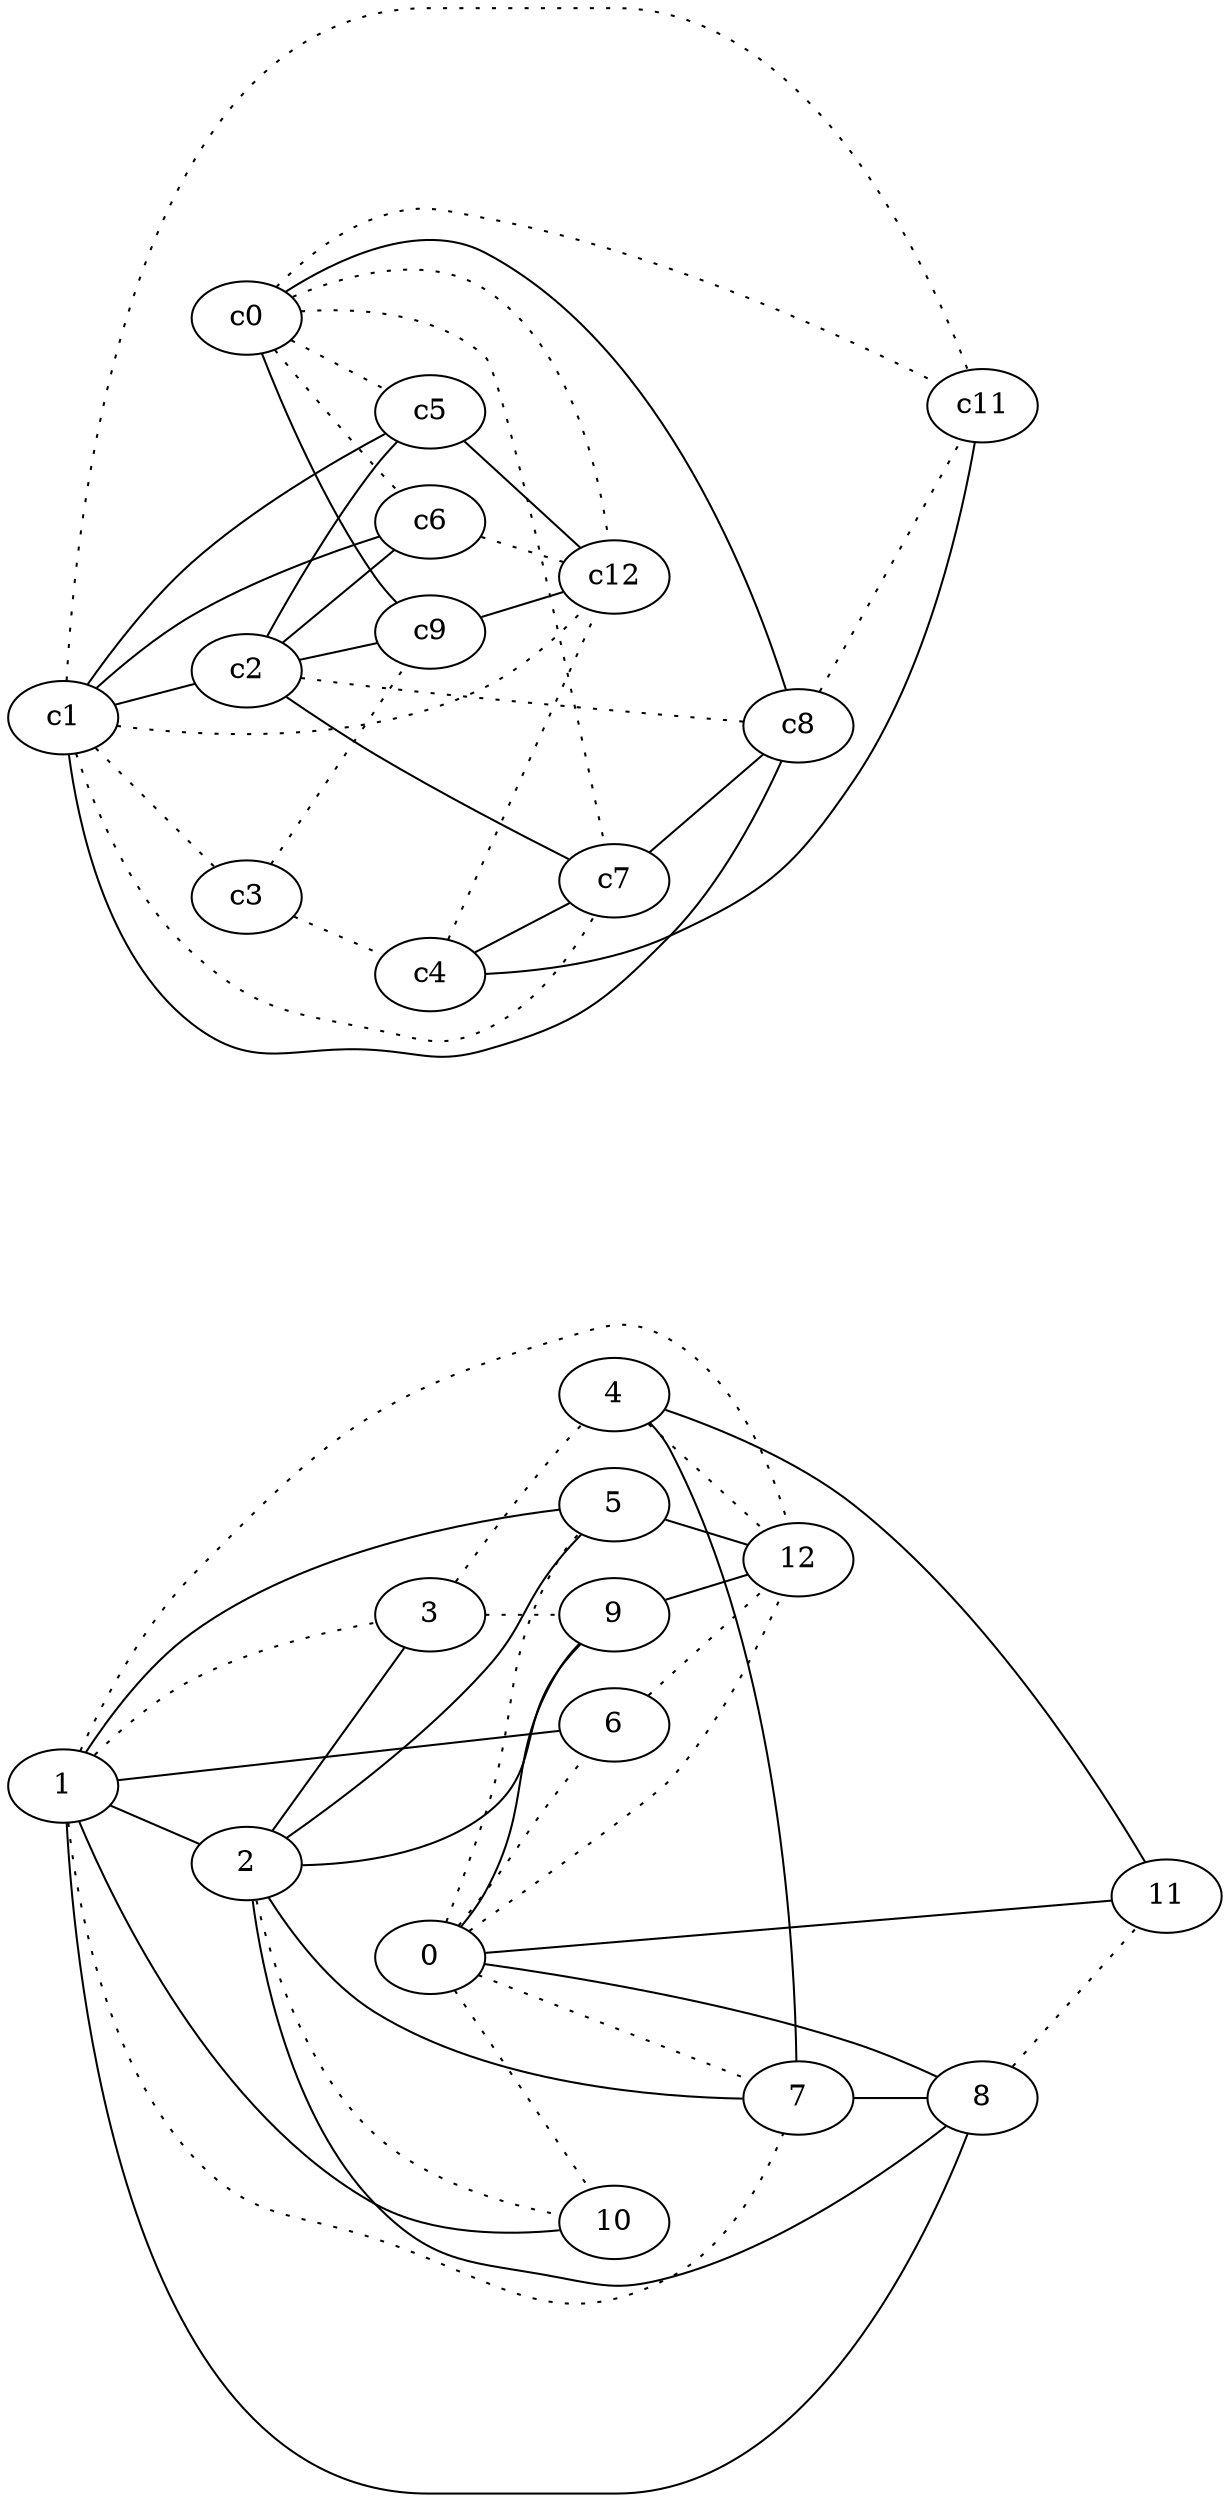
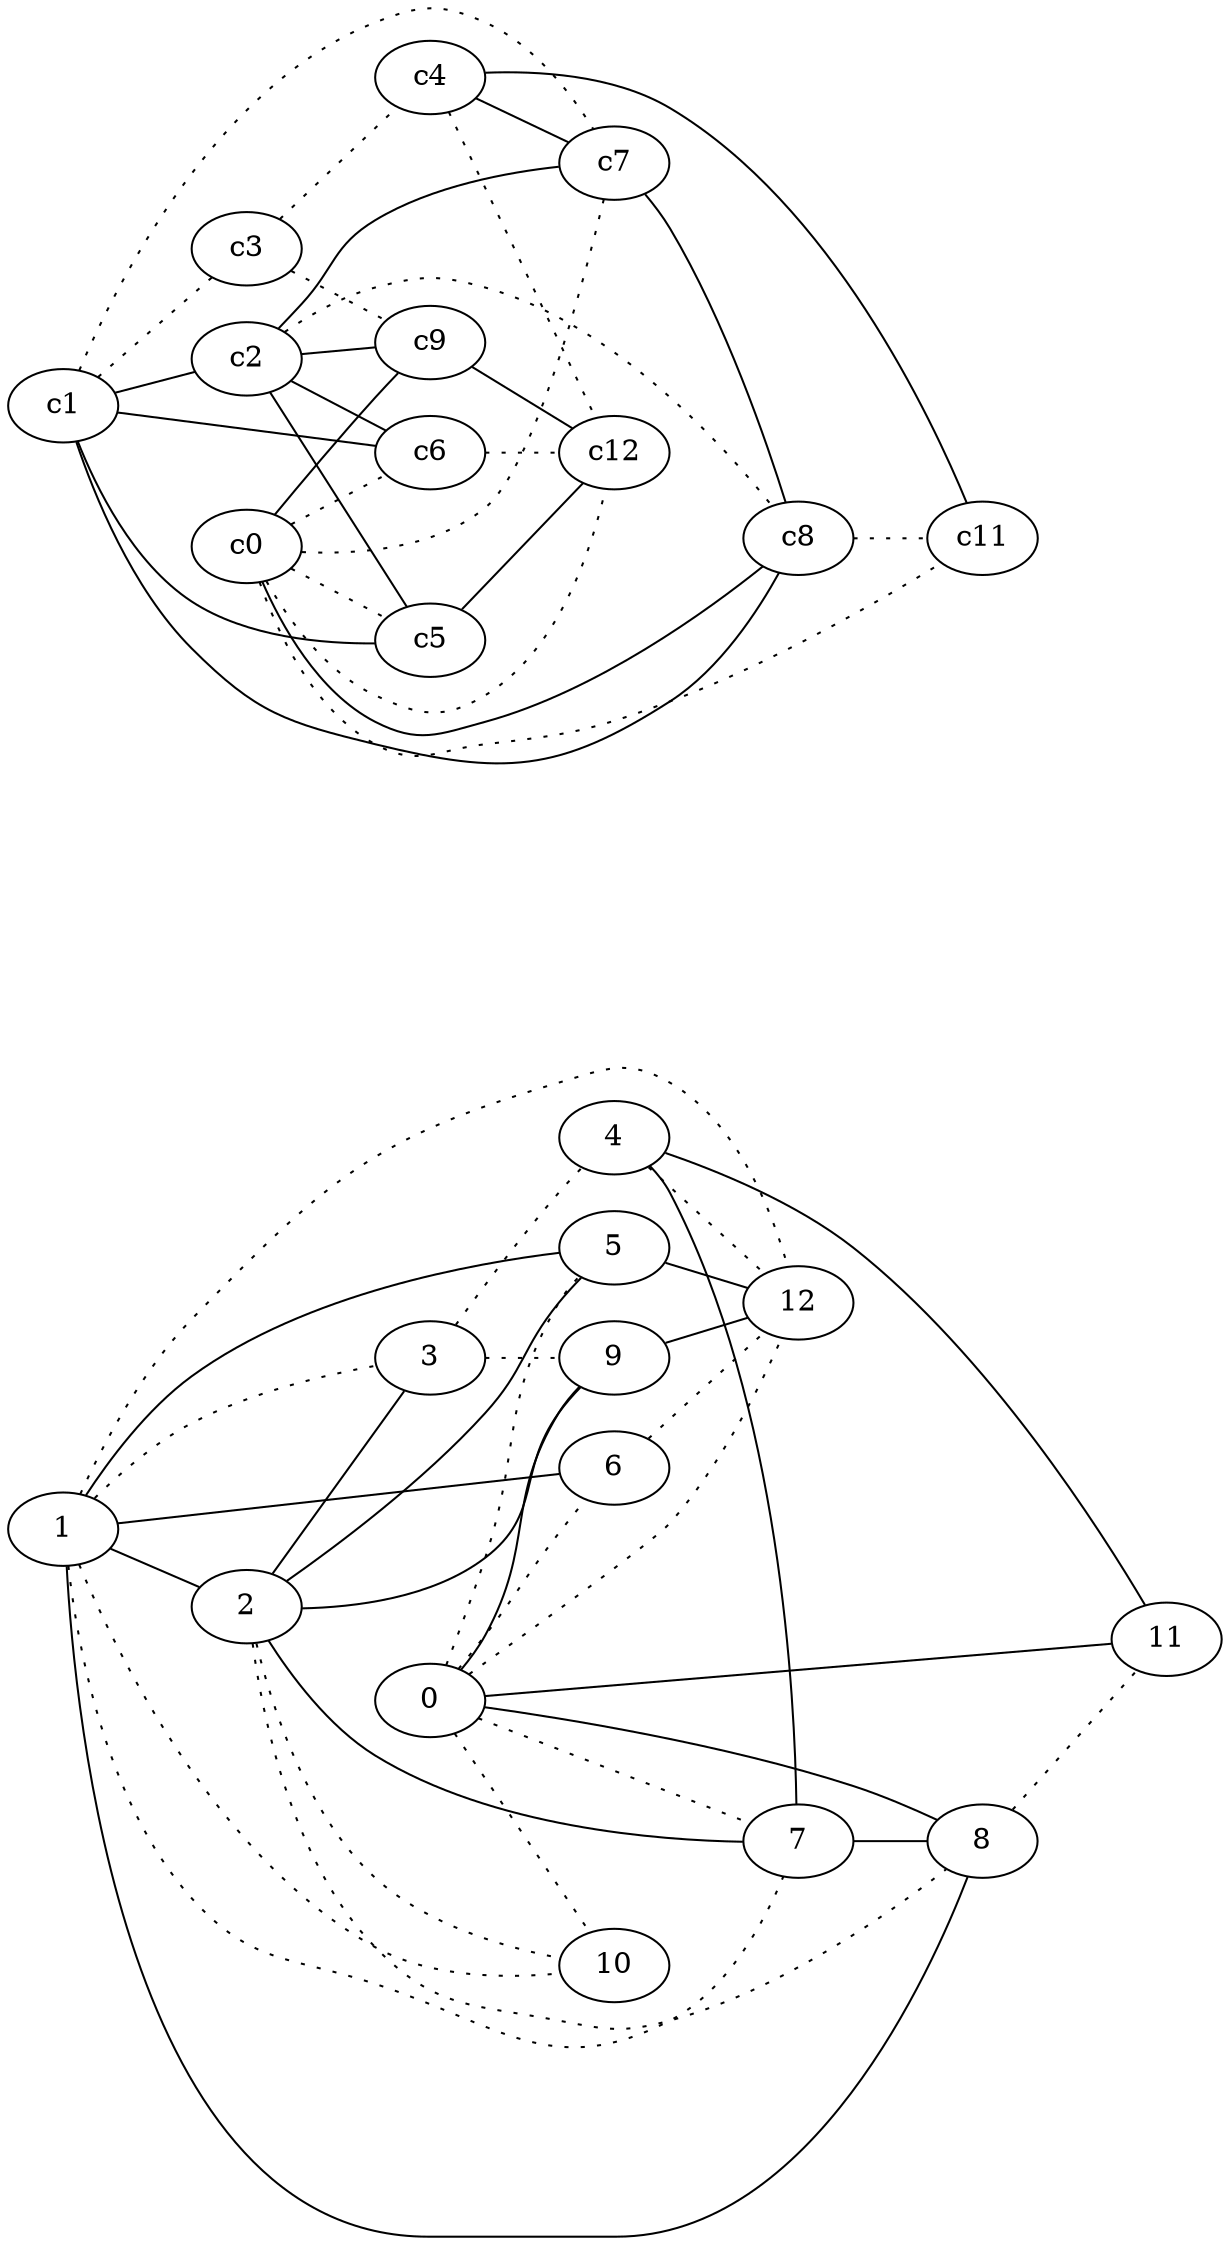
(374, 20) -> none
(392, 719) -> none
(258, 2109) -> (258, 1852)
(507, 2269) -> (507, 2012)
